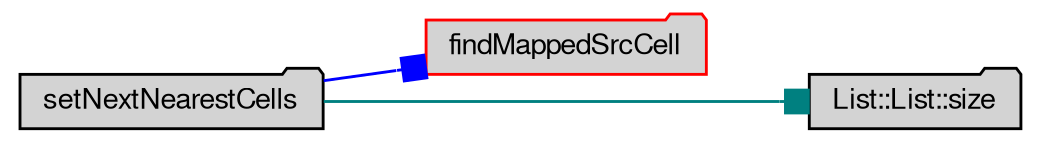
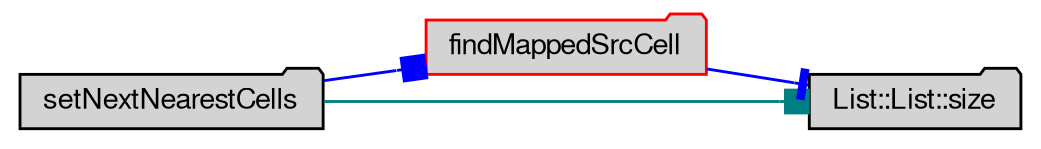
none -> (750, 76)
